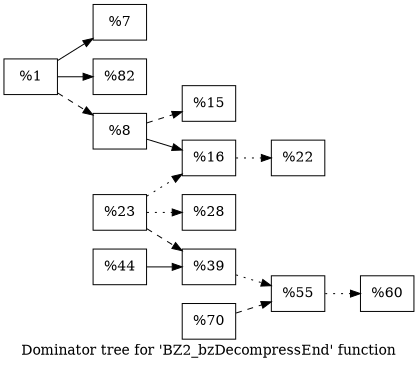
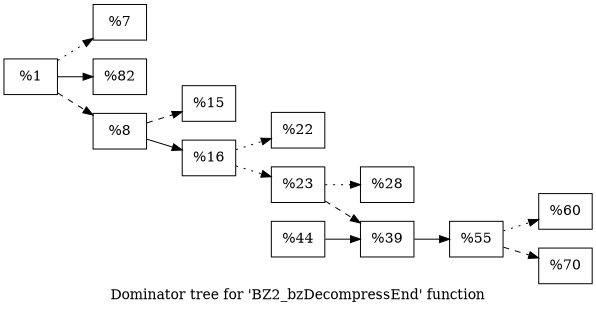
(71, 52) -> (71, 52)
(160, 188) -> (249, 170)
(249, 279) -> (427, 239)
(249, 309) -> (516, 251)
